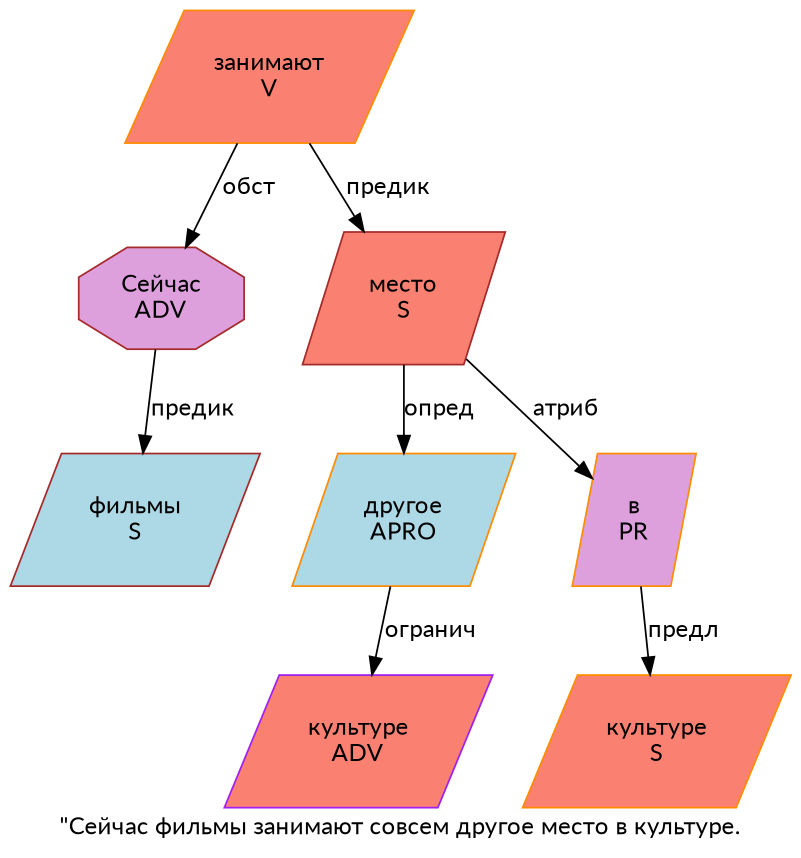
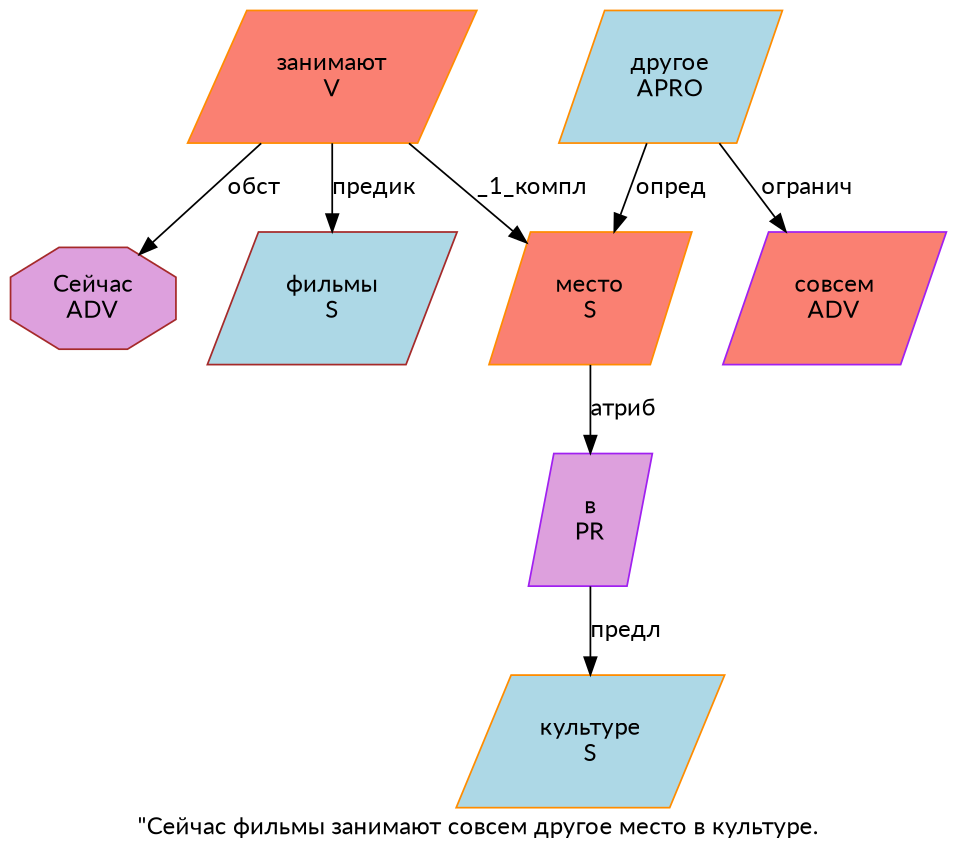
(389, 188) -> (533, 188)
(404, 298) -> (590, 298)
(150, 393) -> (332, 179)
(404, 400) -> (634, 179)
(634, 520) -> (590, 520)
(359, 741) -> (835, 298)
(657, 741) -> (590, 741)
